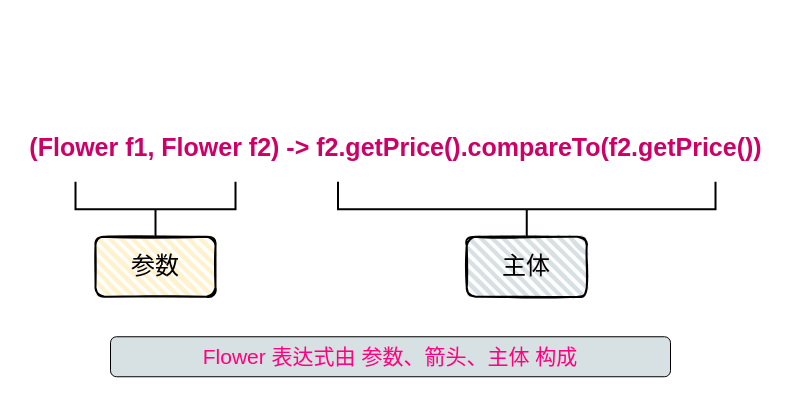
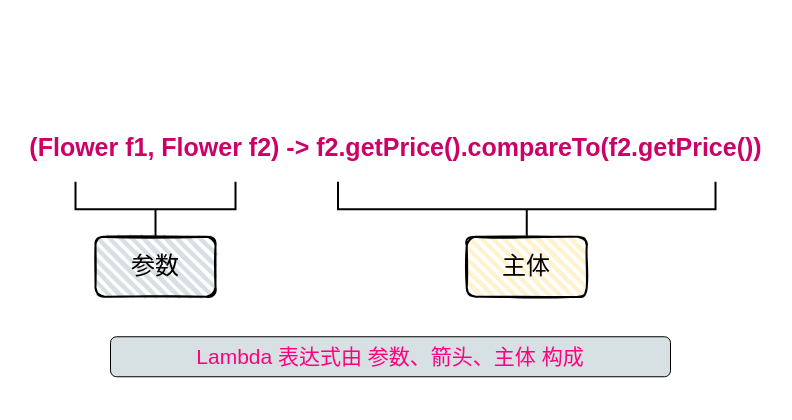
(156, 267) -> (156, 267)
(527, 267) -> (527, 267)
(391, 357) -> (391, 357)
